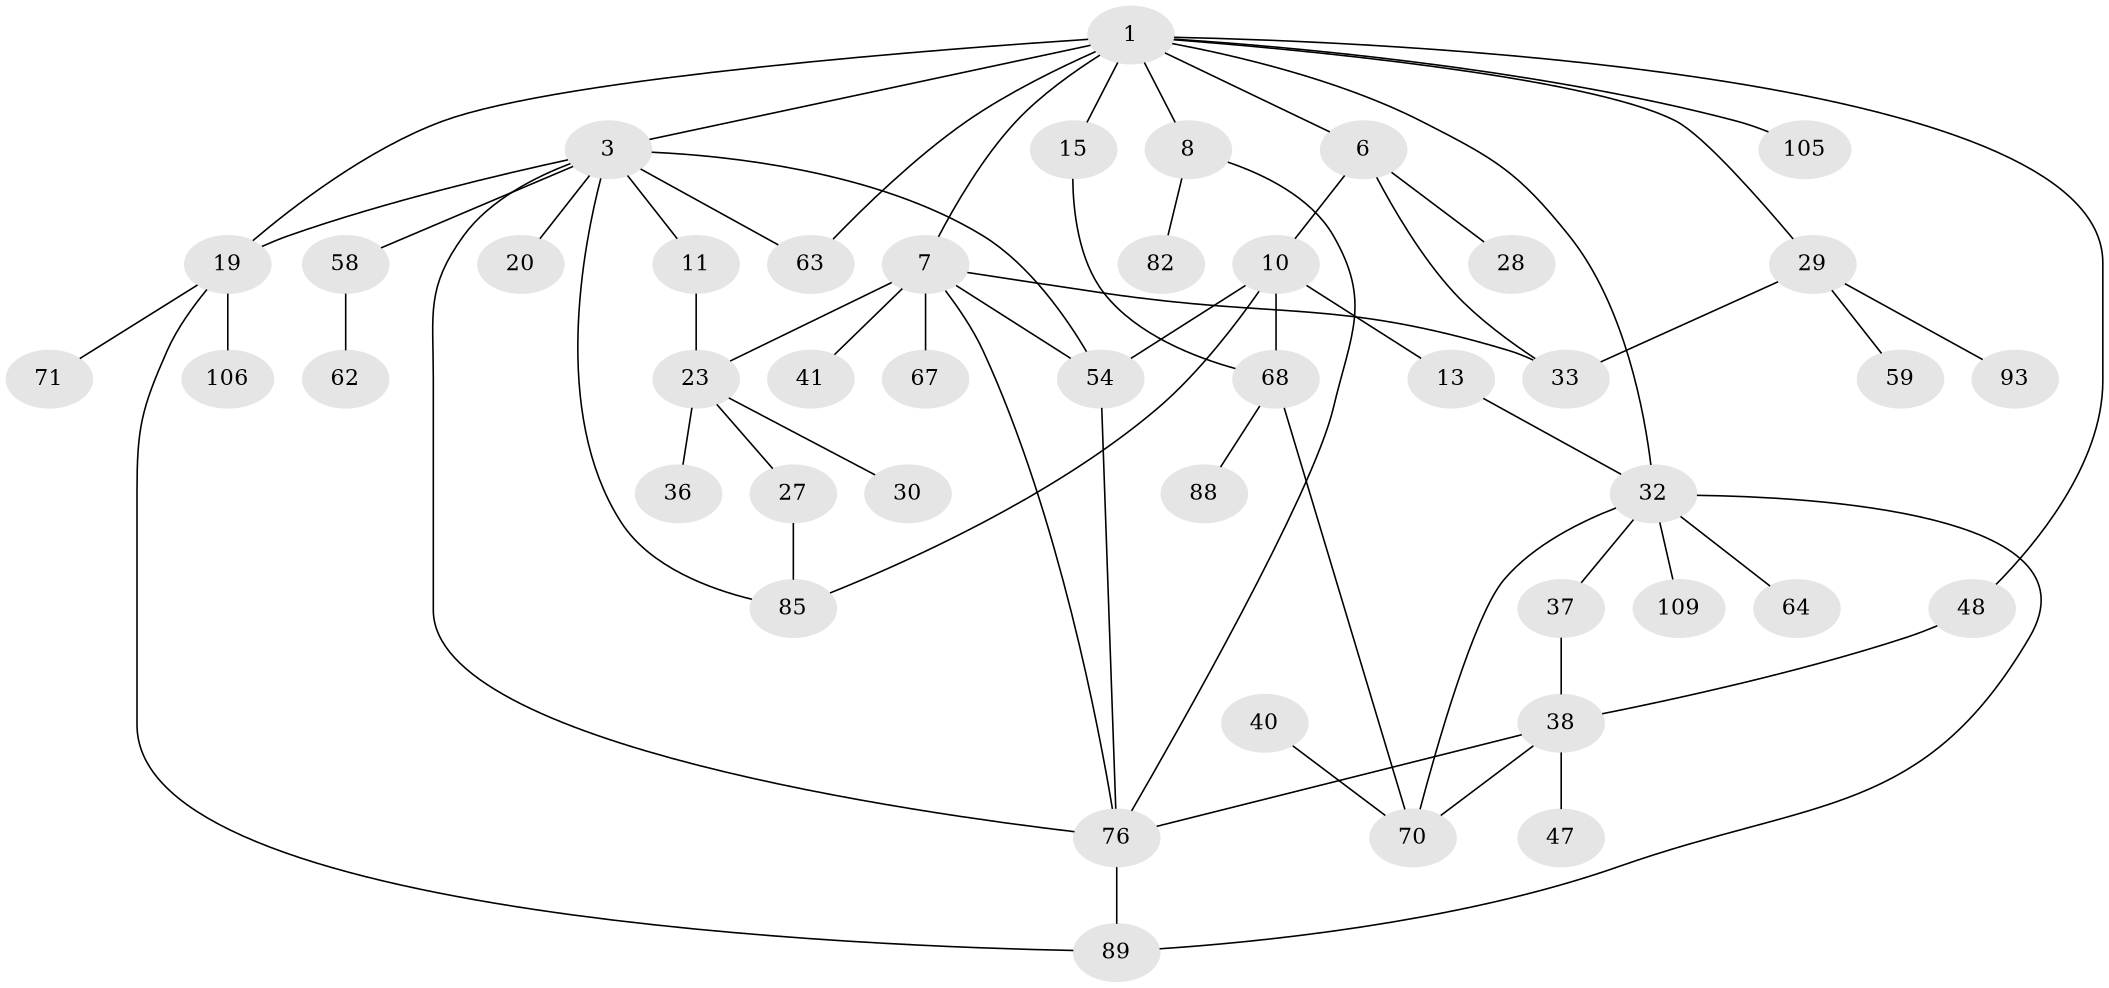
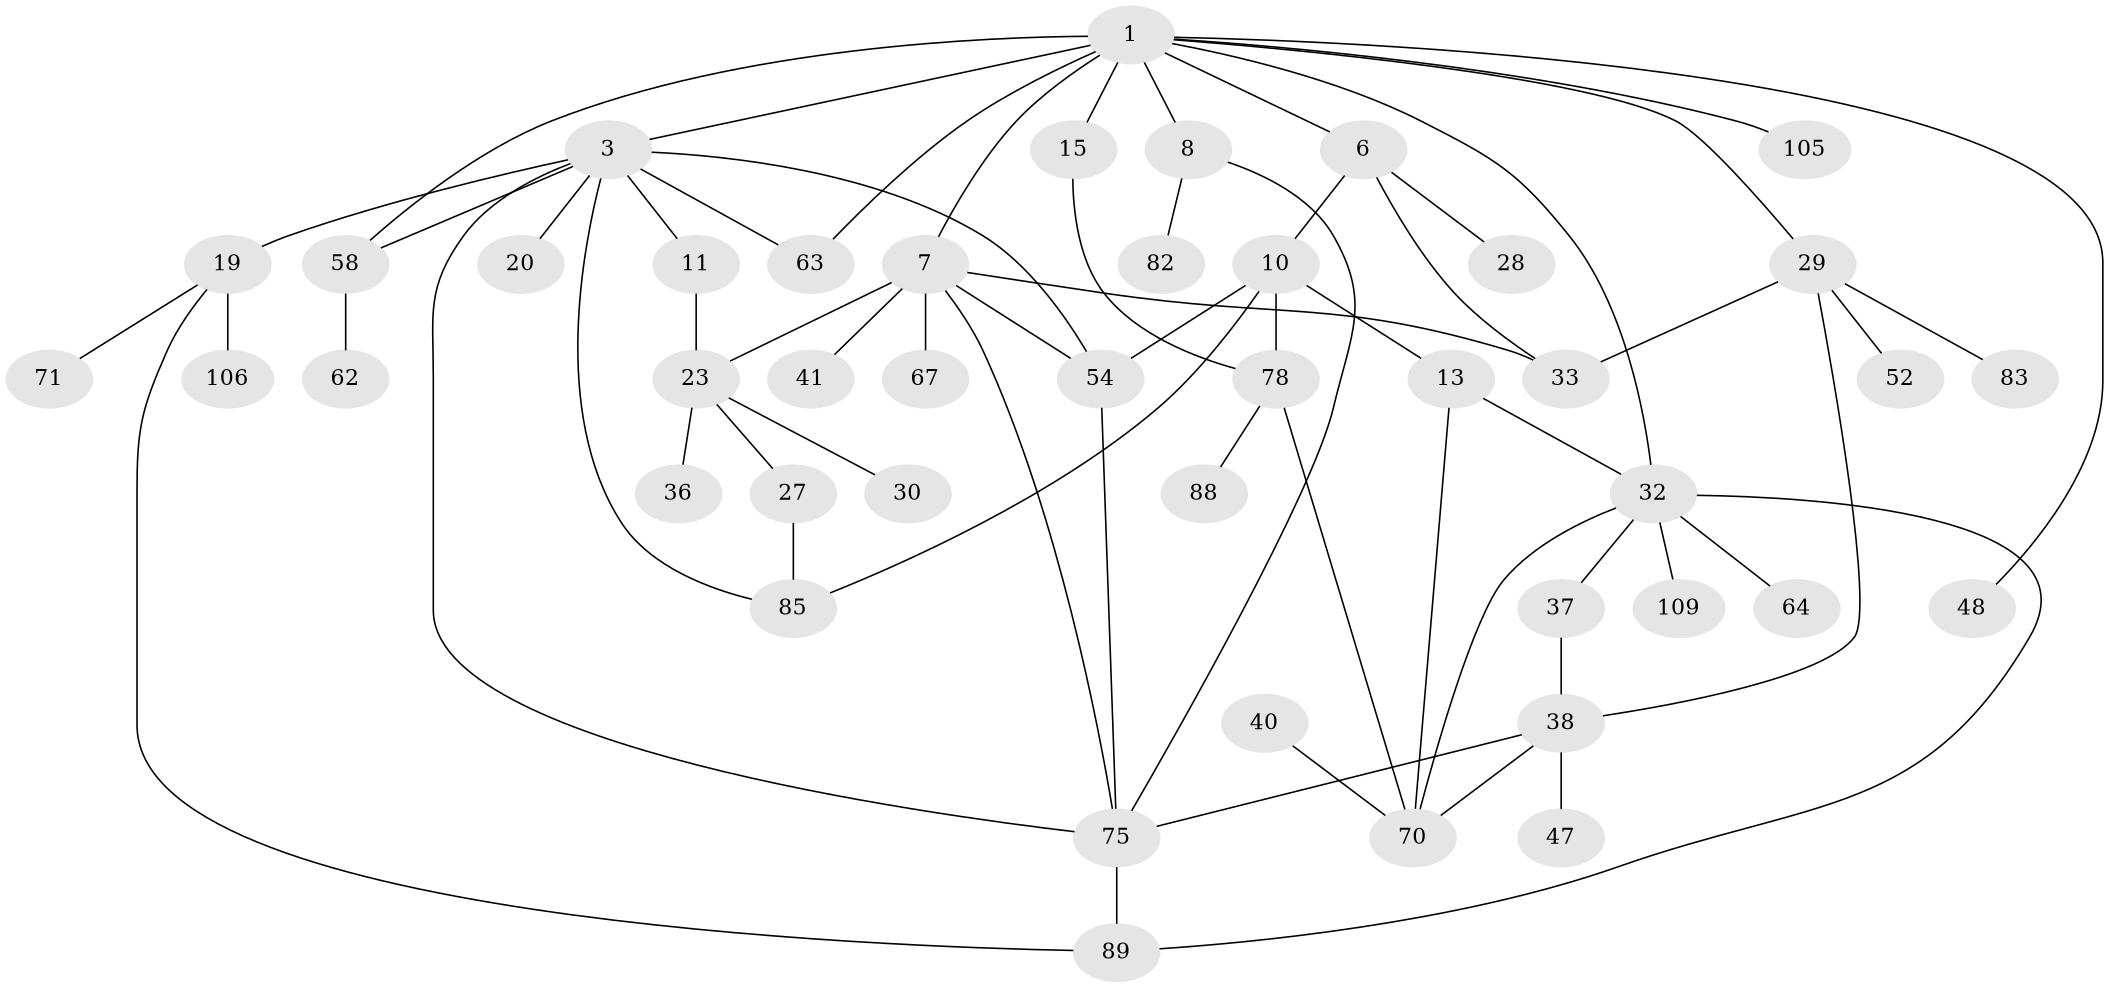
(652, 80) -> (709, 75)
(1276, 379) -> (1276, 379)
(1901, 379) -> (1901, 379)
(2015, 379) -> (2015, 379)
none -> (1432, 608)
(1771, 676) -> (1859, 597)
(1117, 838) -> (1117, 838)
